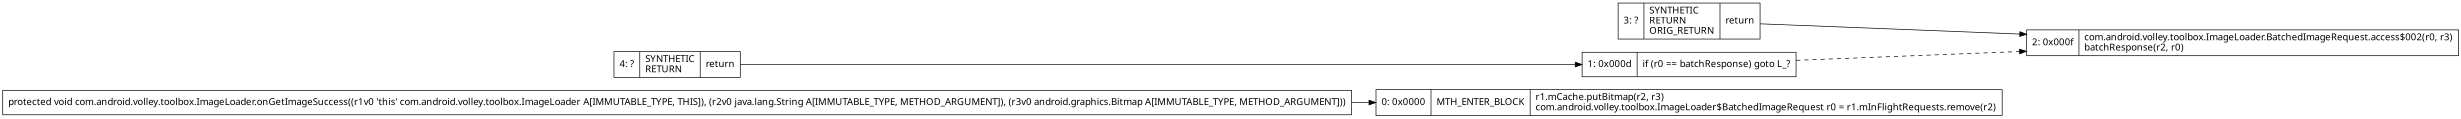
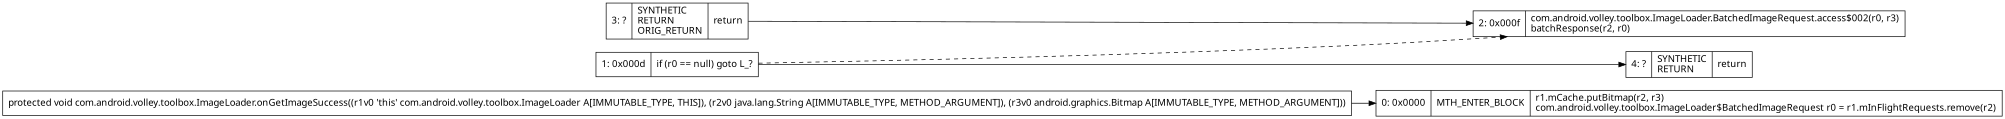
(1717, 64) -> (705, 64)
(1158, 65) -> (1189, 65)
